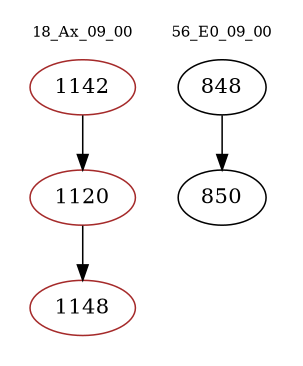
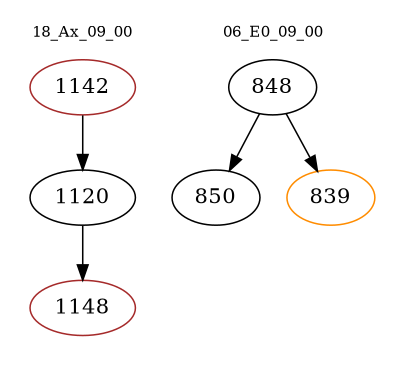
(222, 33) -> (273, 33)
(83, 198) -> (83, 198)
none -> (331, 198)
